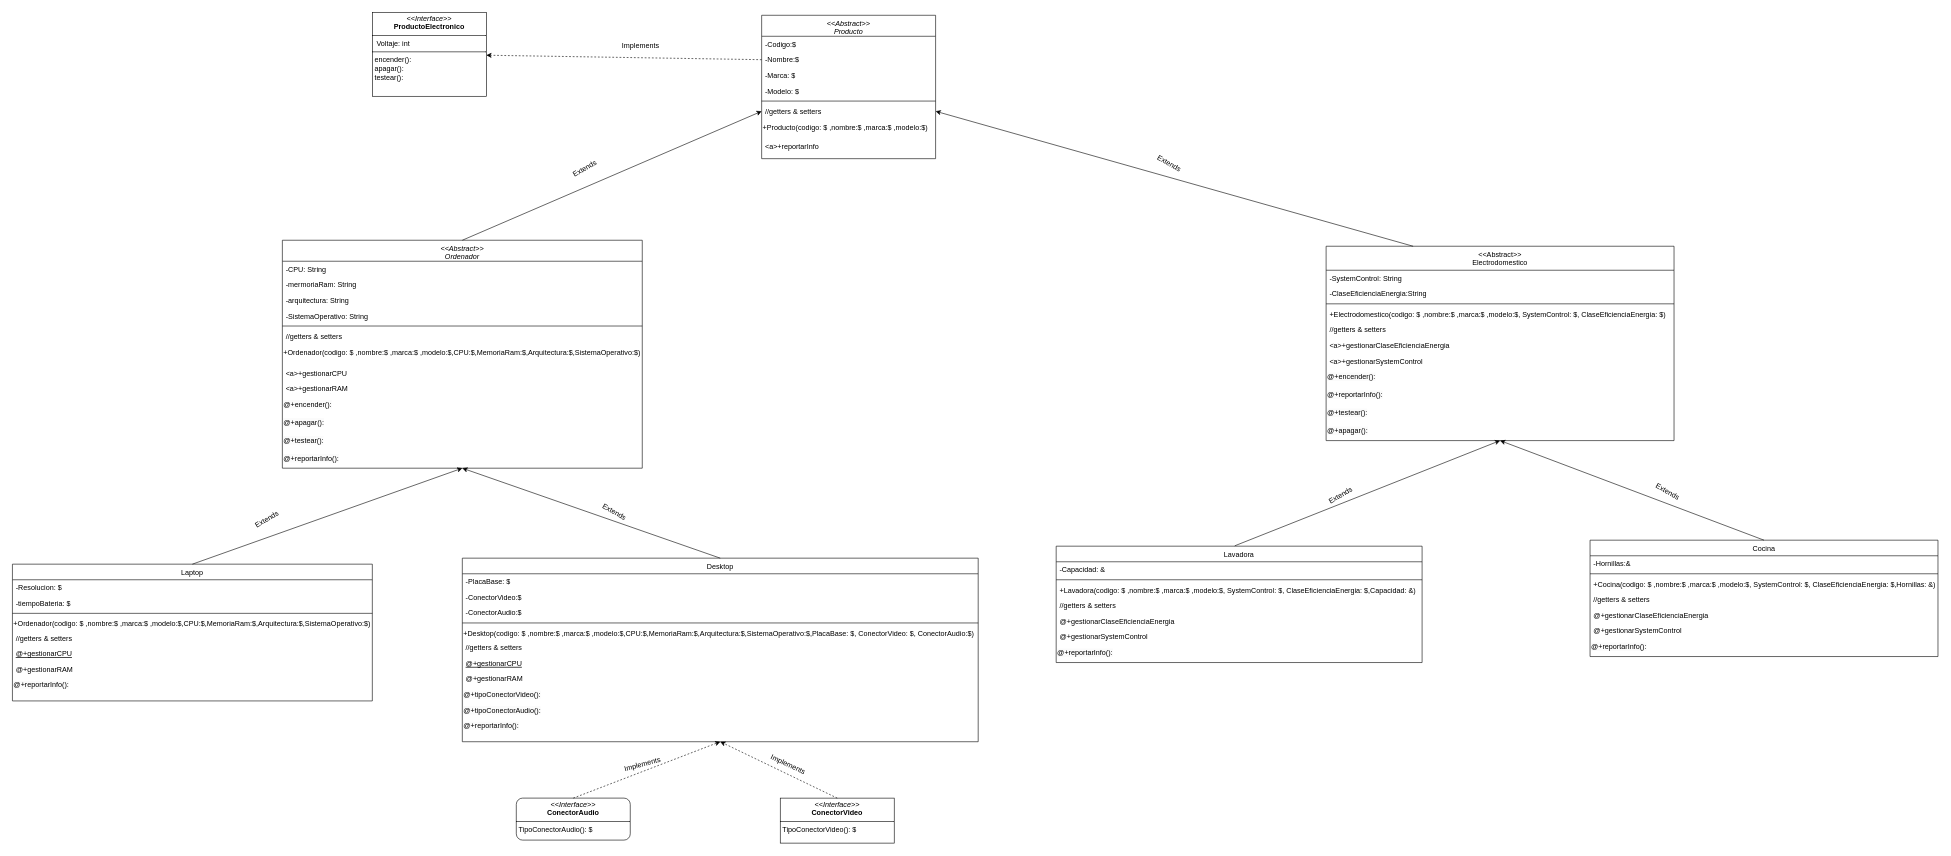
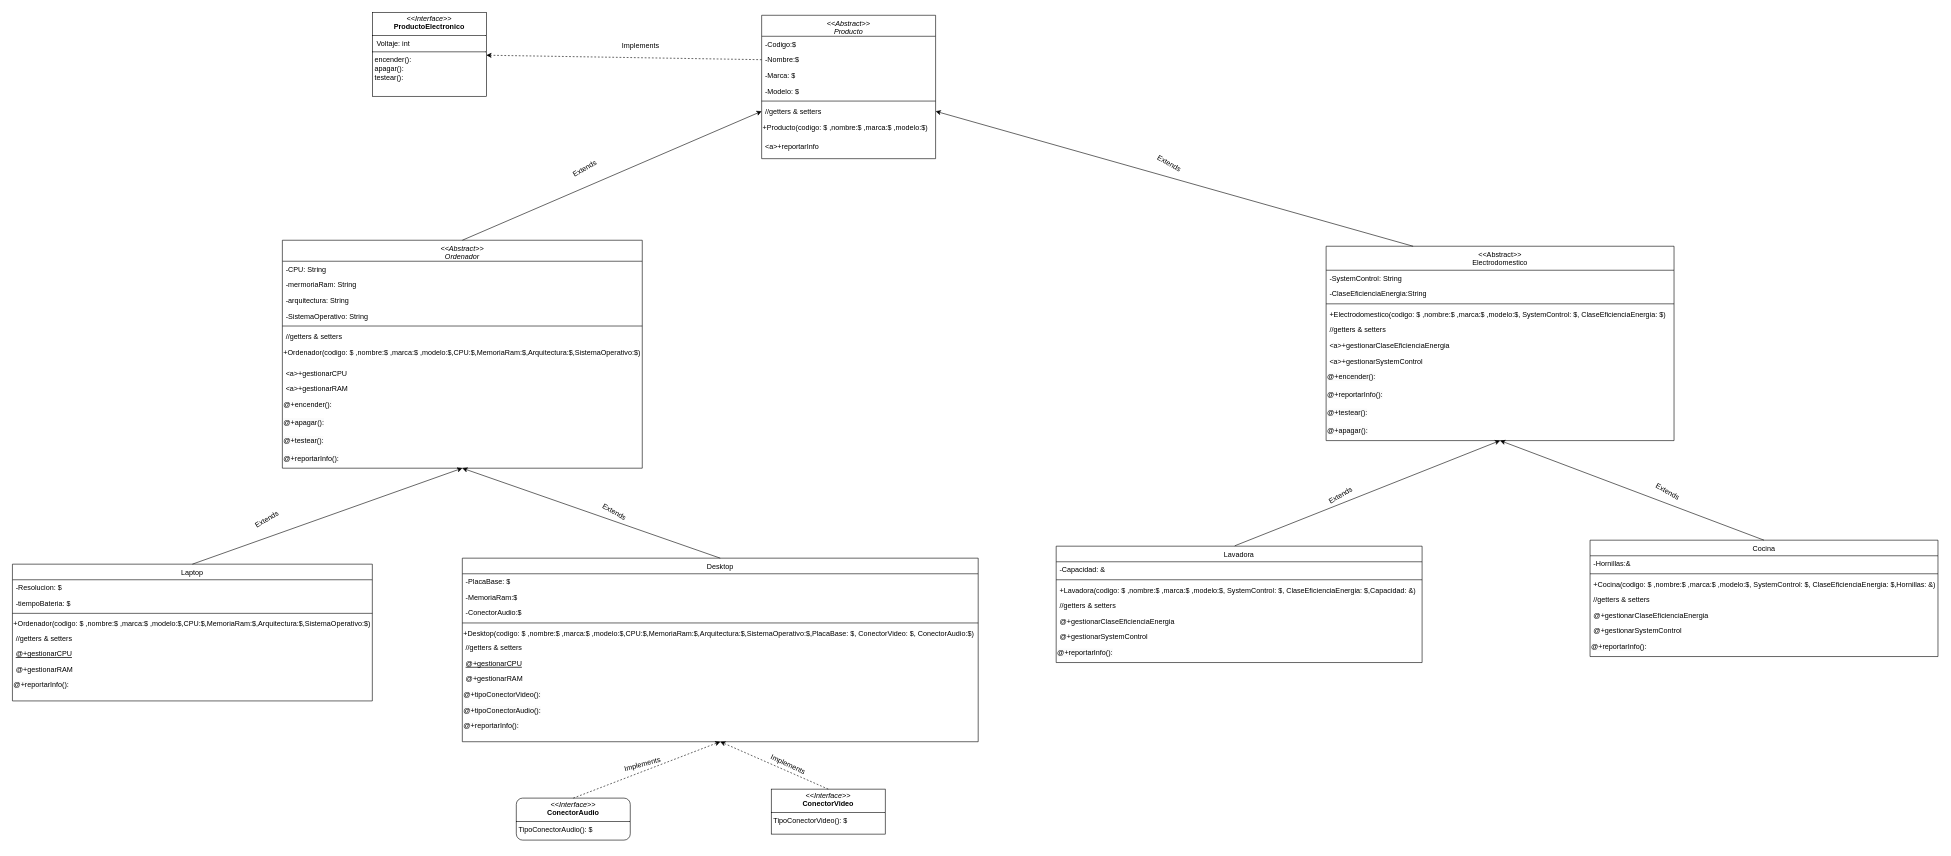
(496, 598) -> (490, 598)
(837, 821) -> (828, 812)
